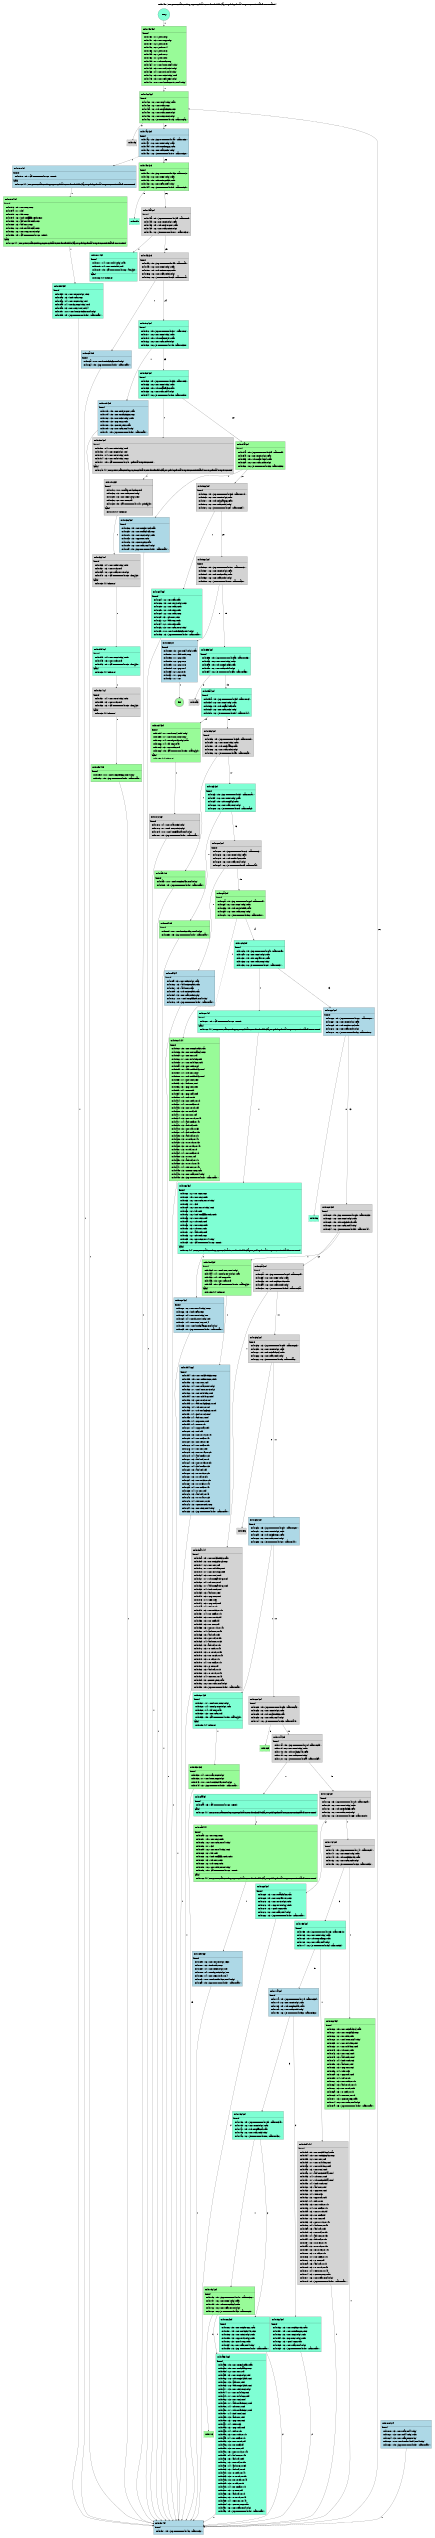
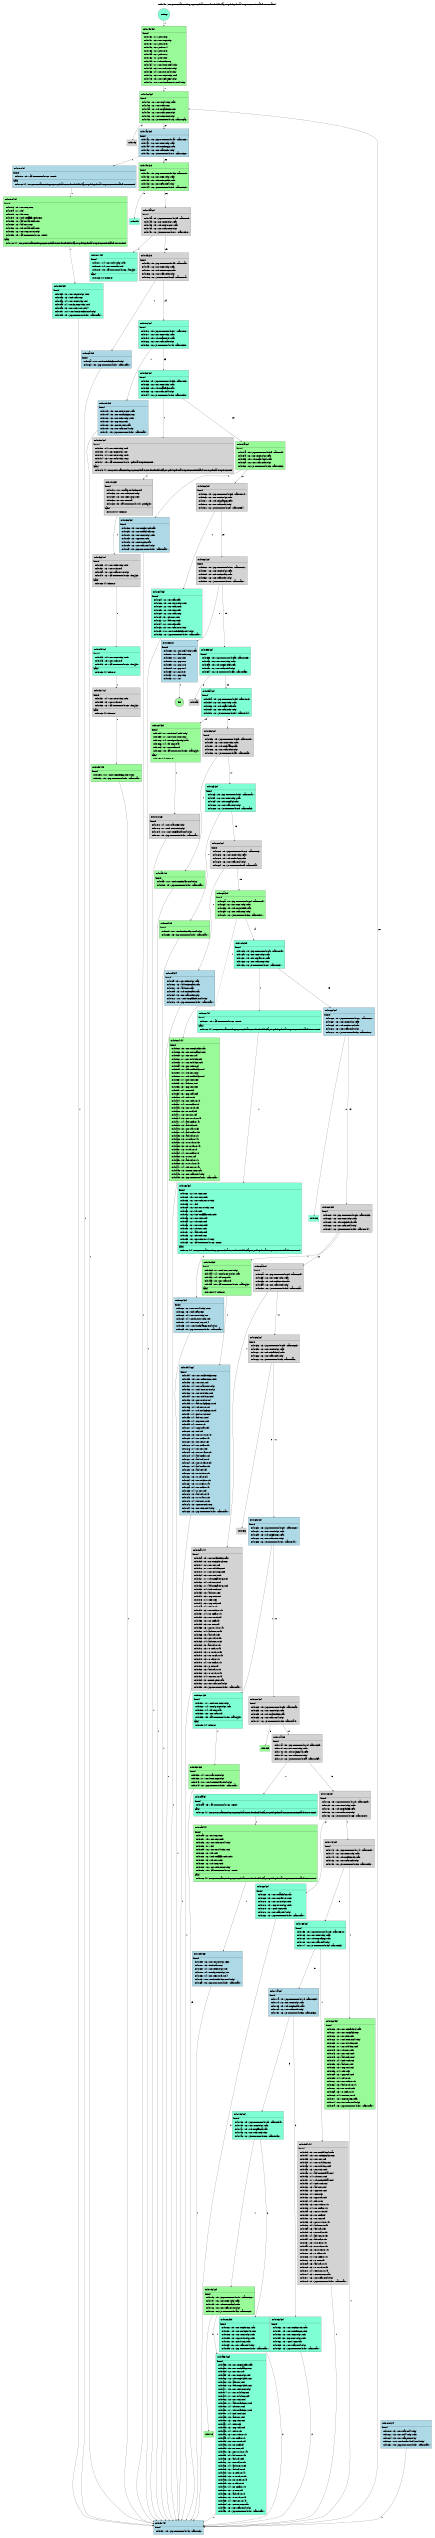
(164, 15) -> (164, 15)
